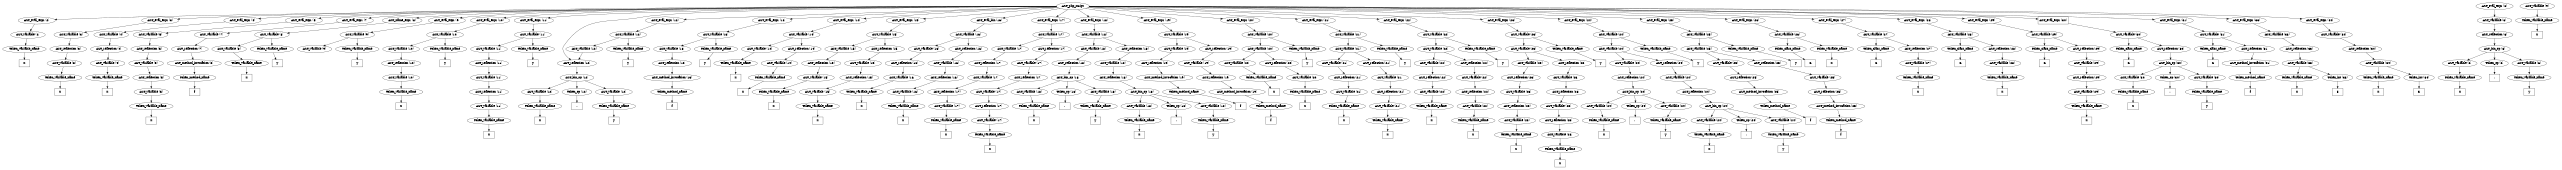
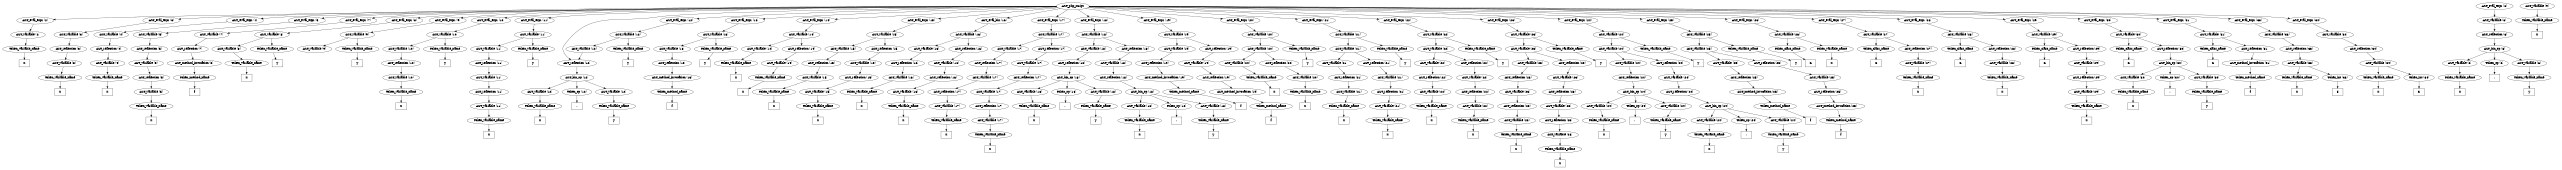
(402, 20) -> (404, 20)
(2053, 20) -> (2098, 20)
